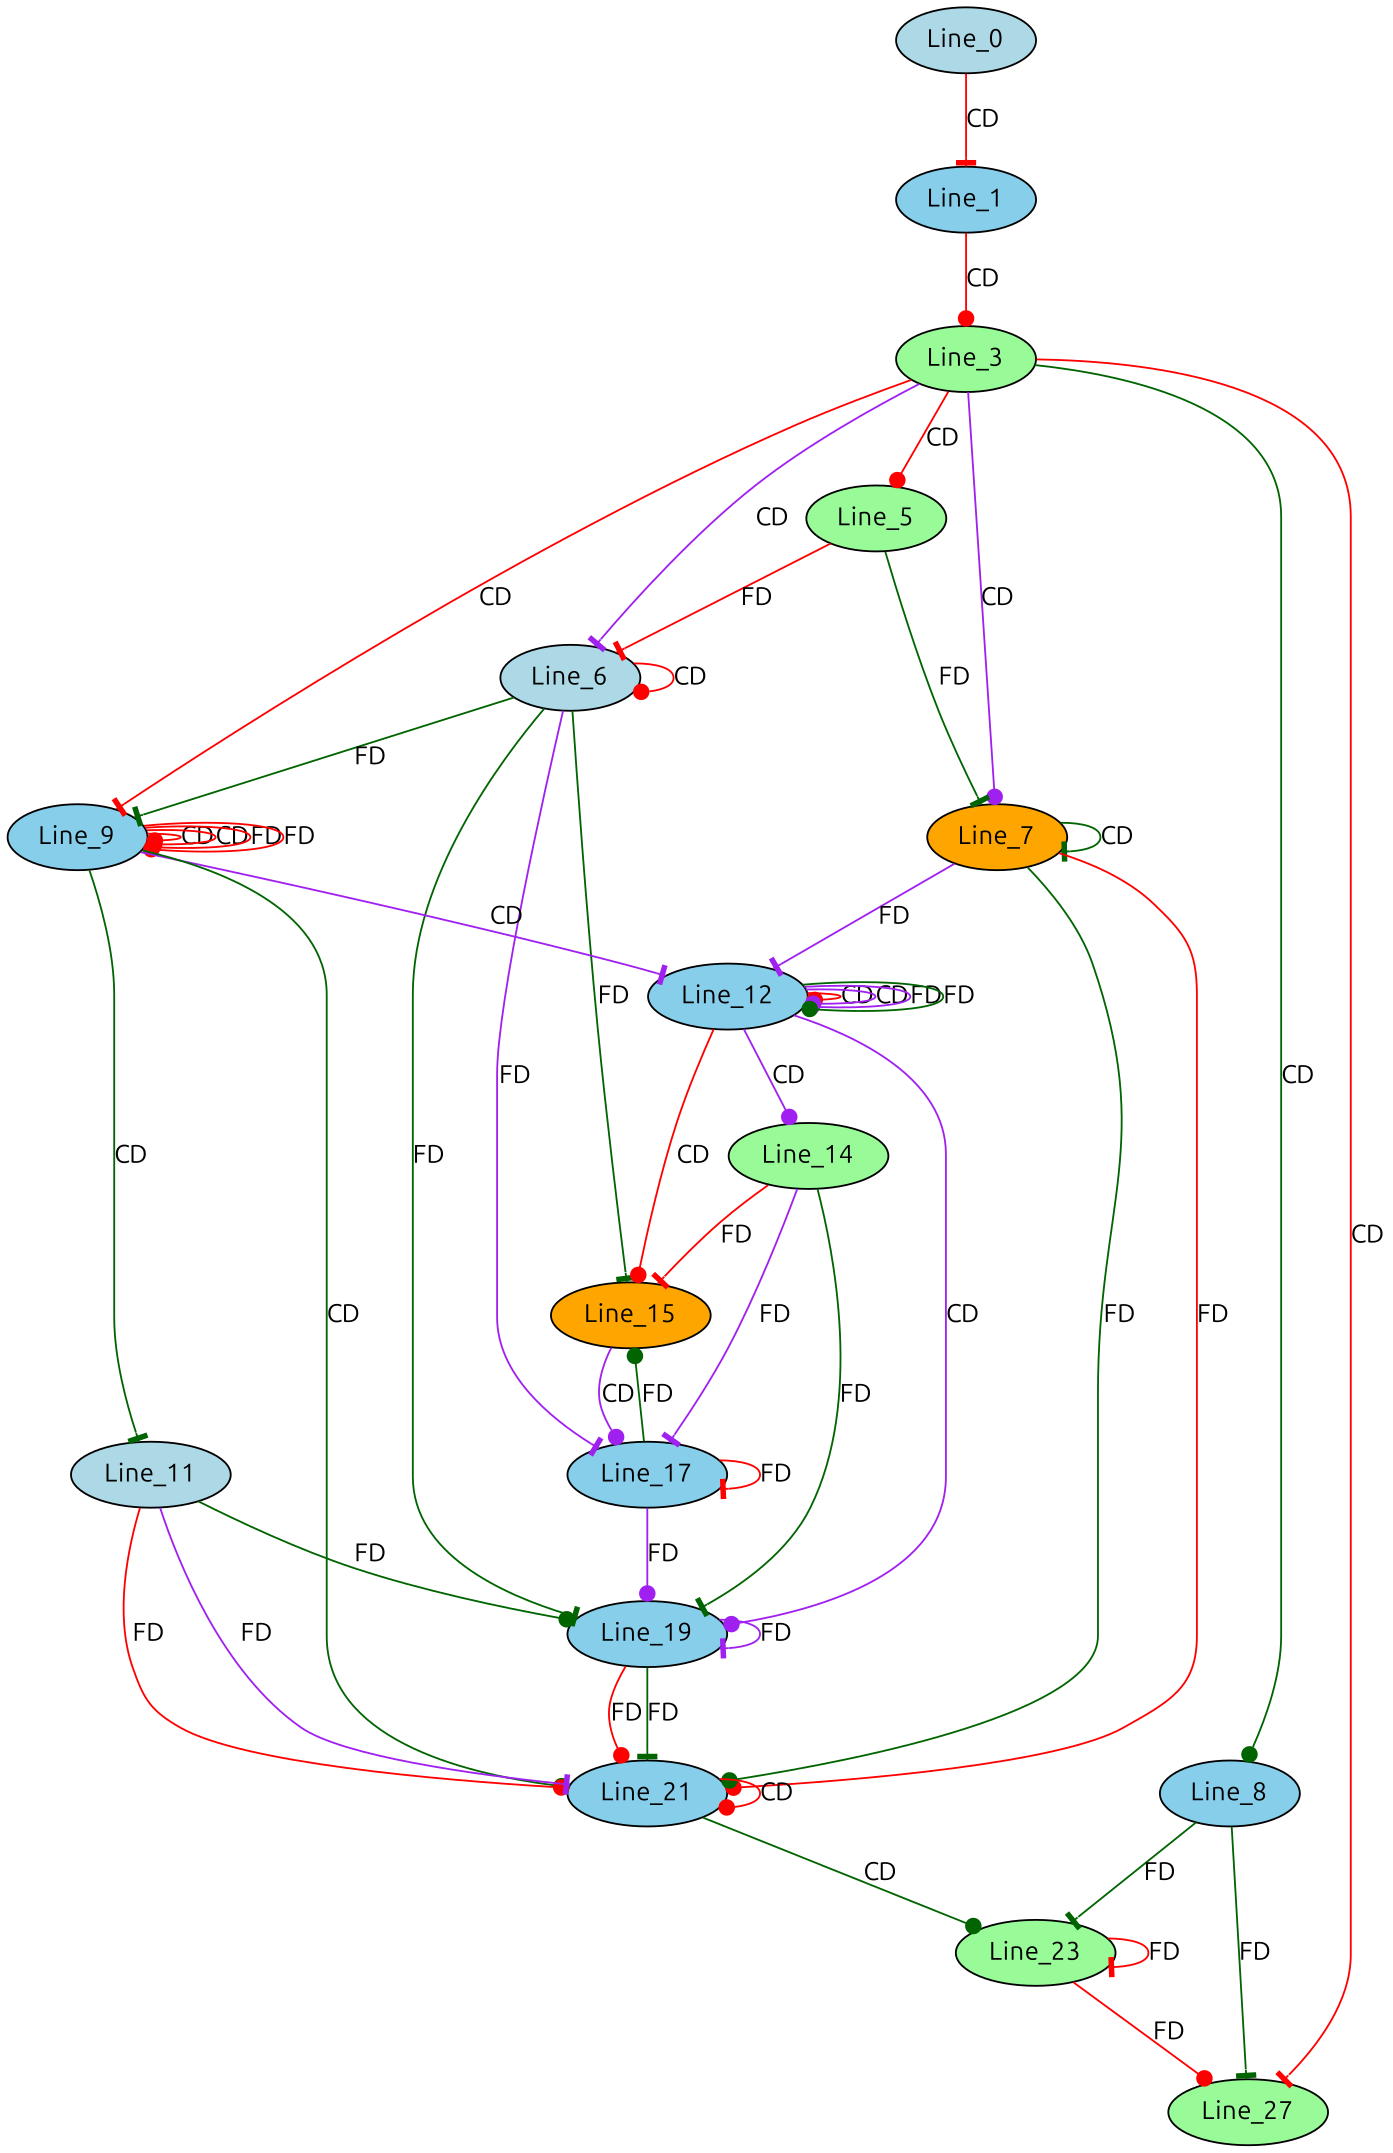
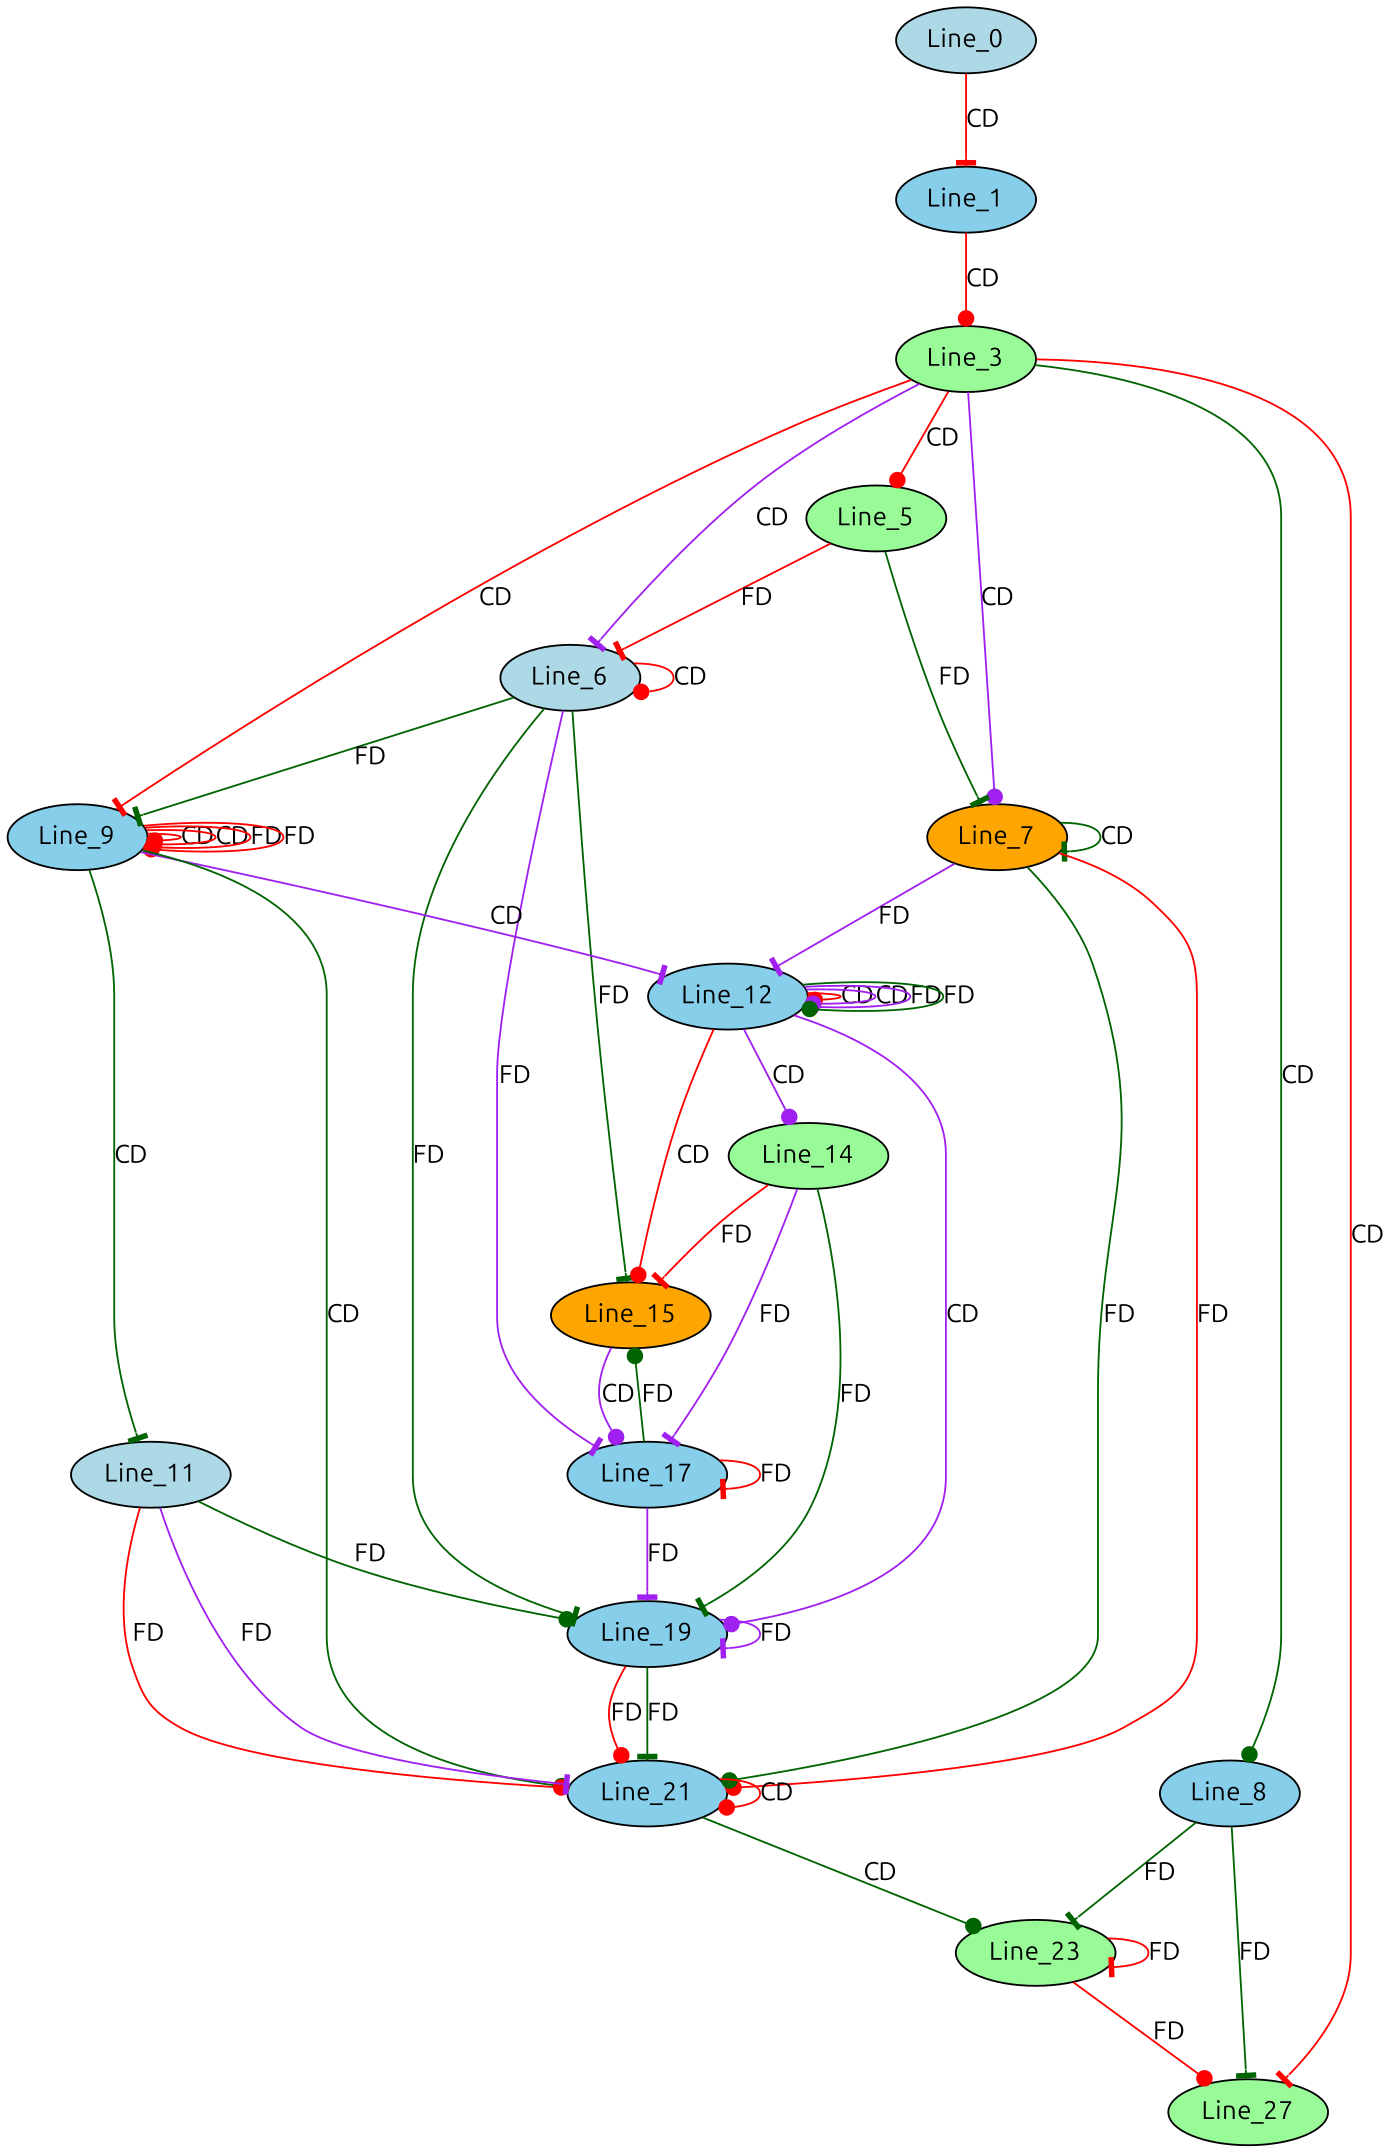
(647, 1547) -> (647, 1550)
